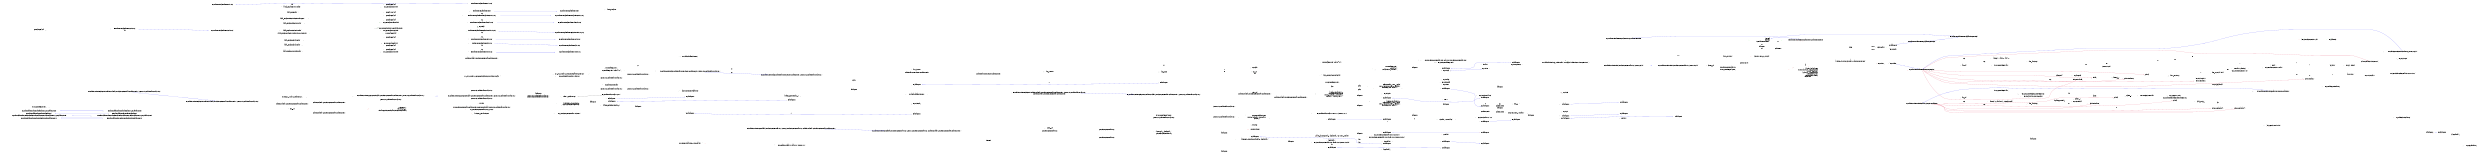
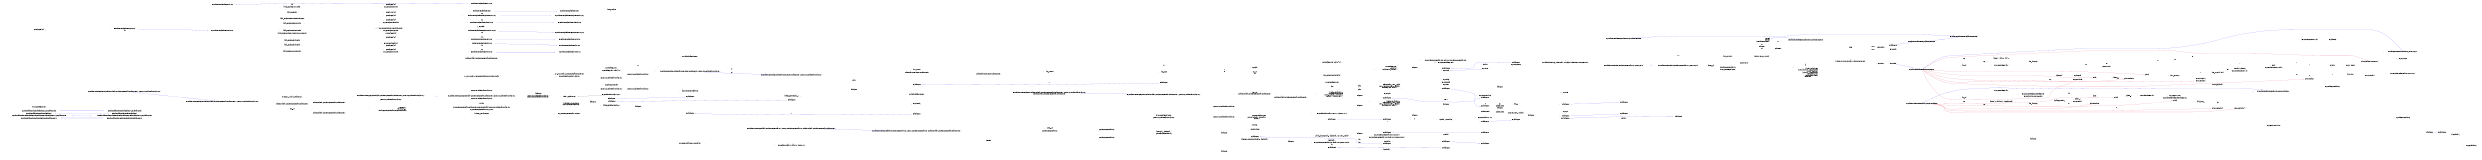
(2147, 96) -> (2147, 96)
